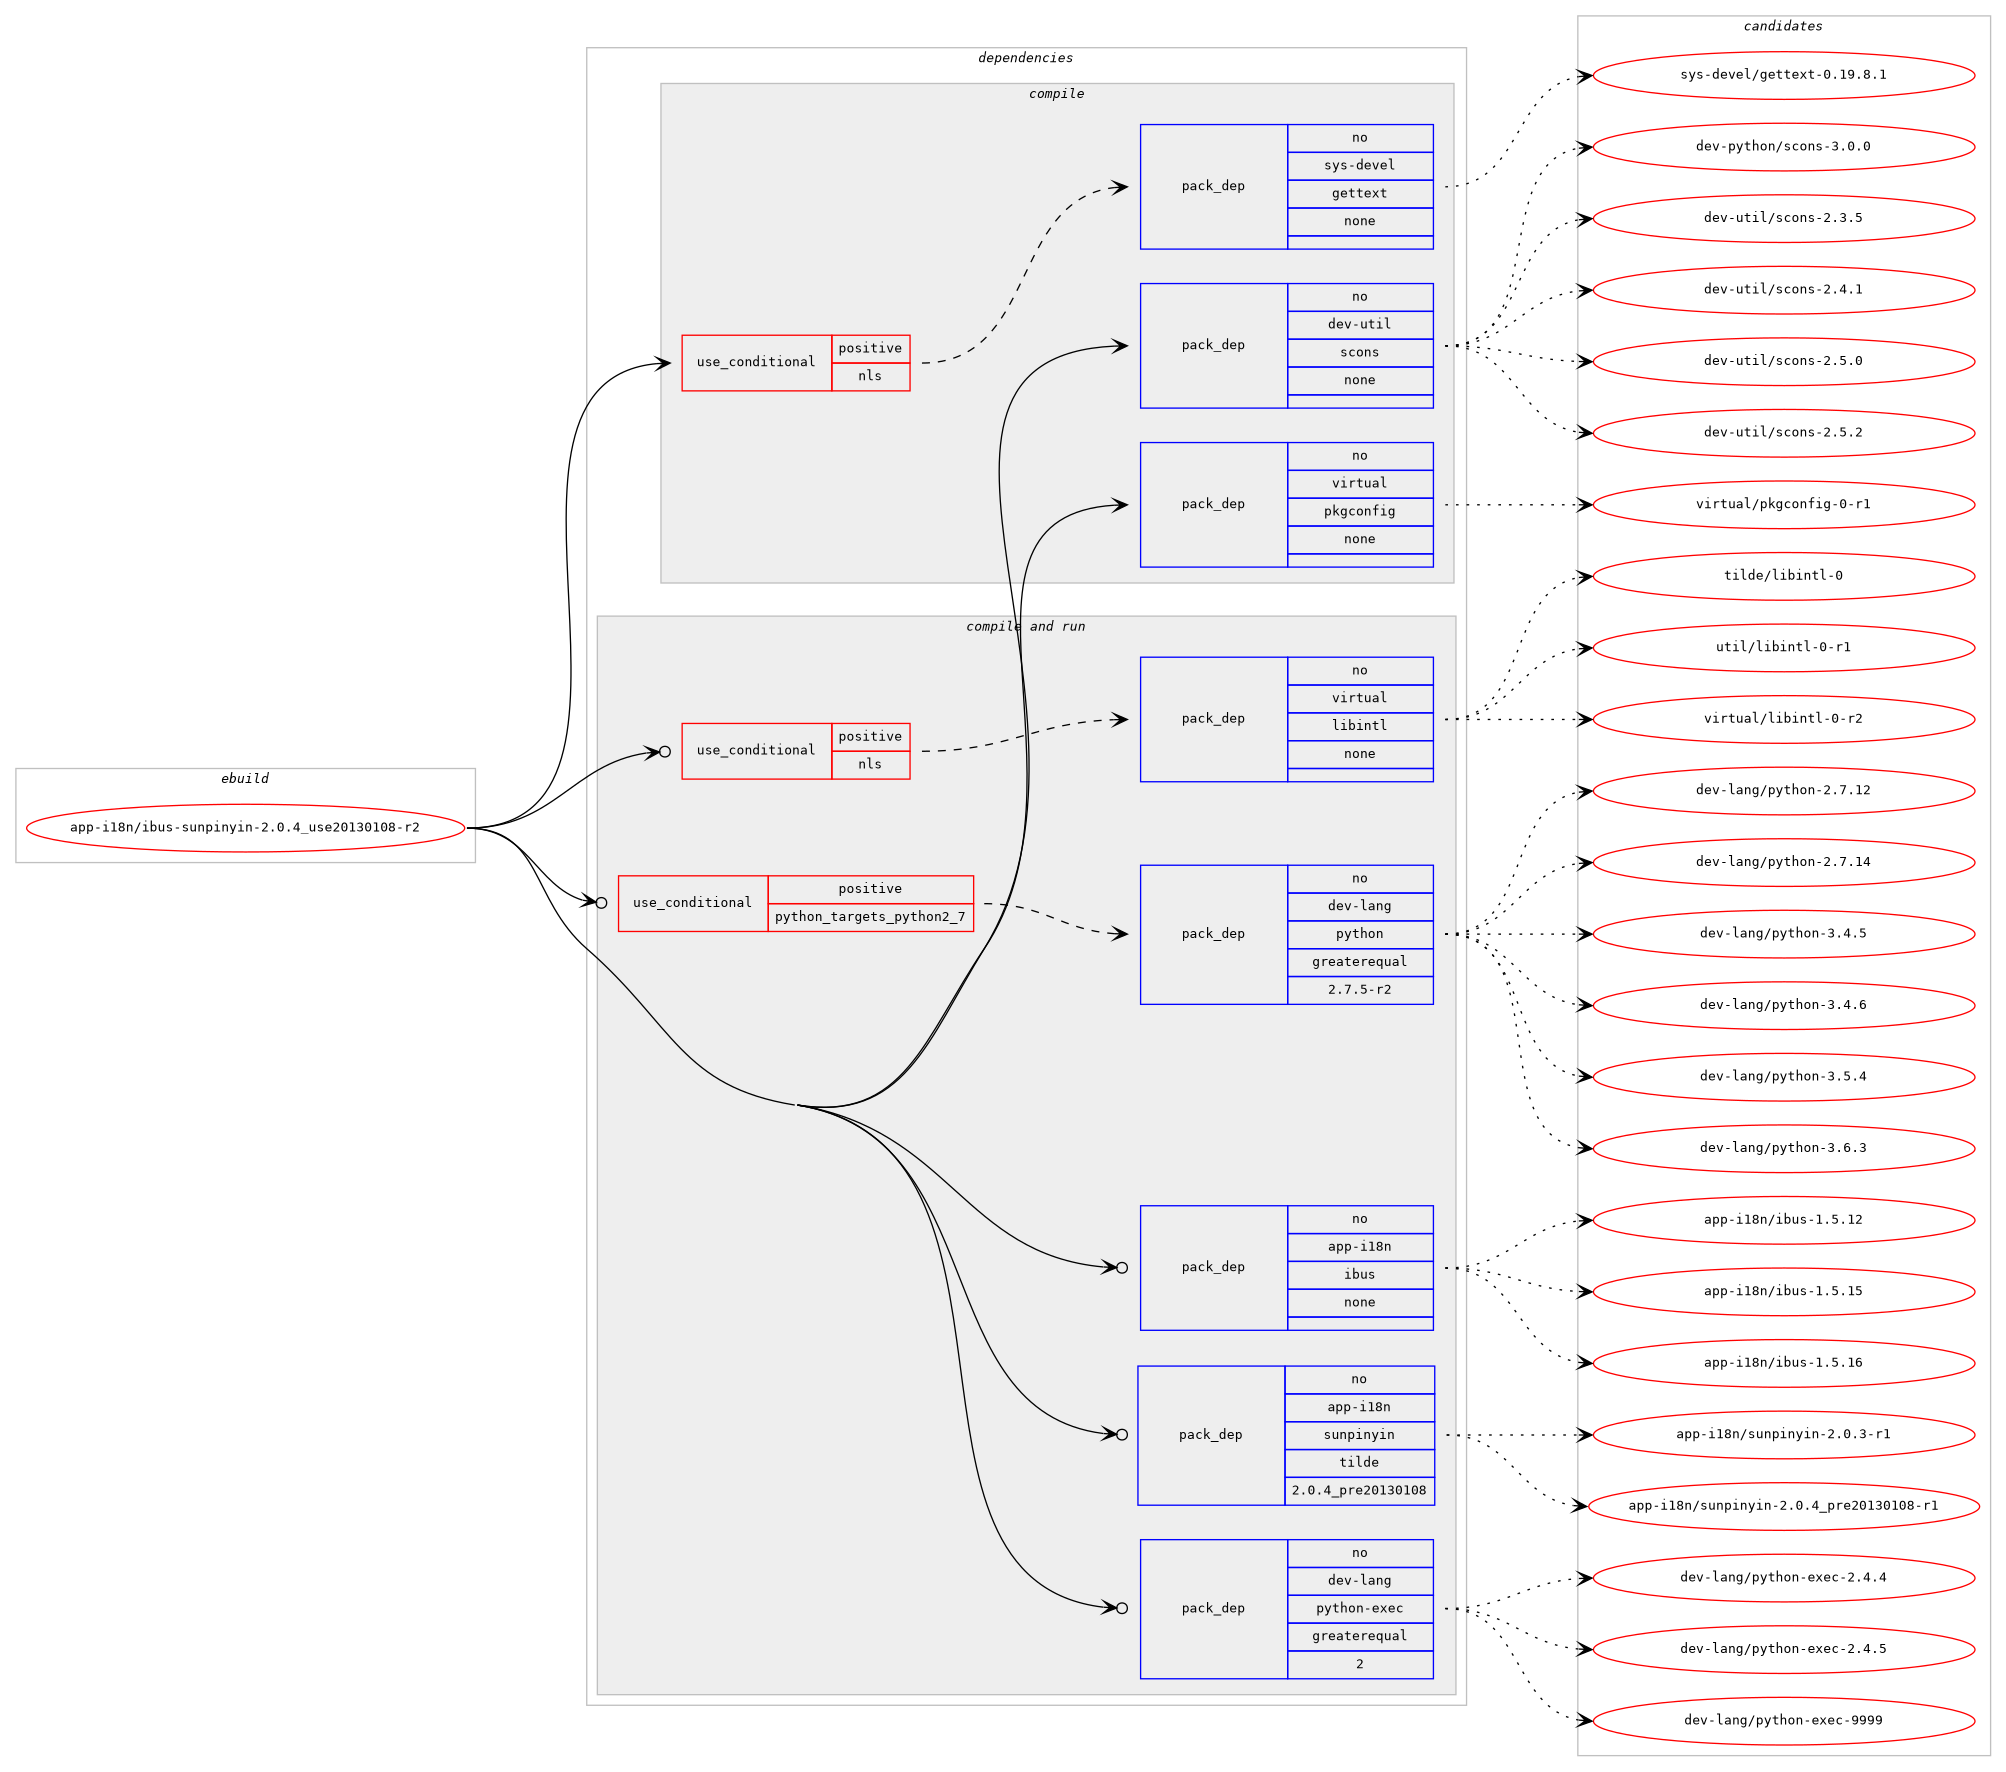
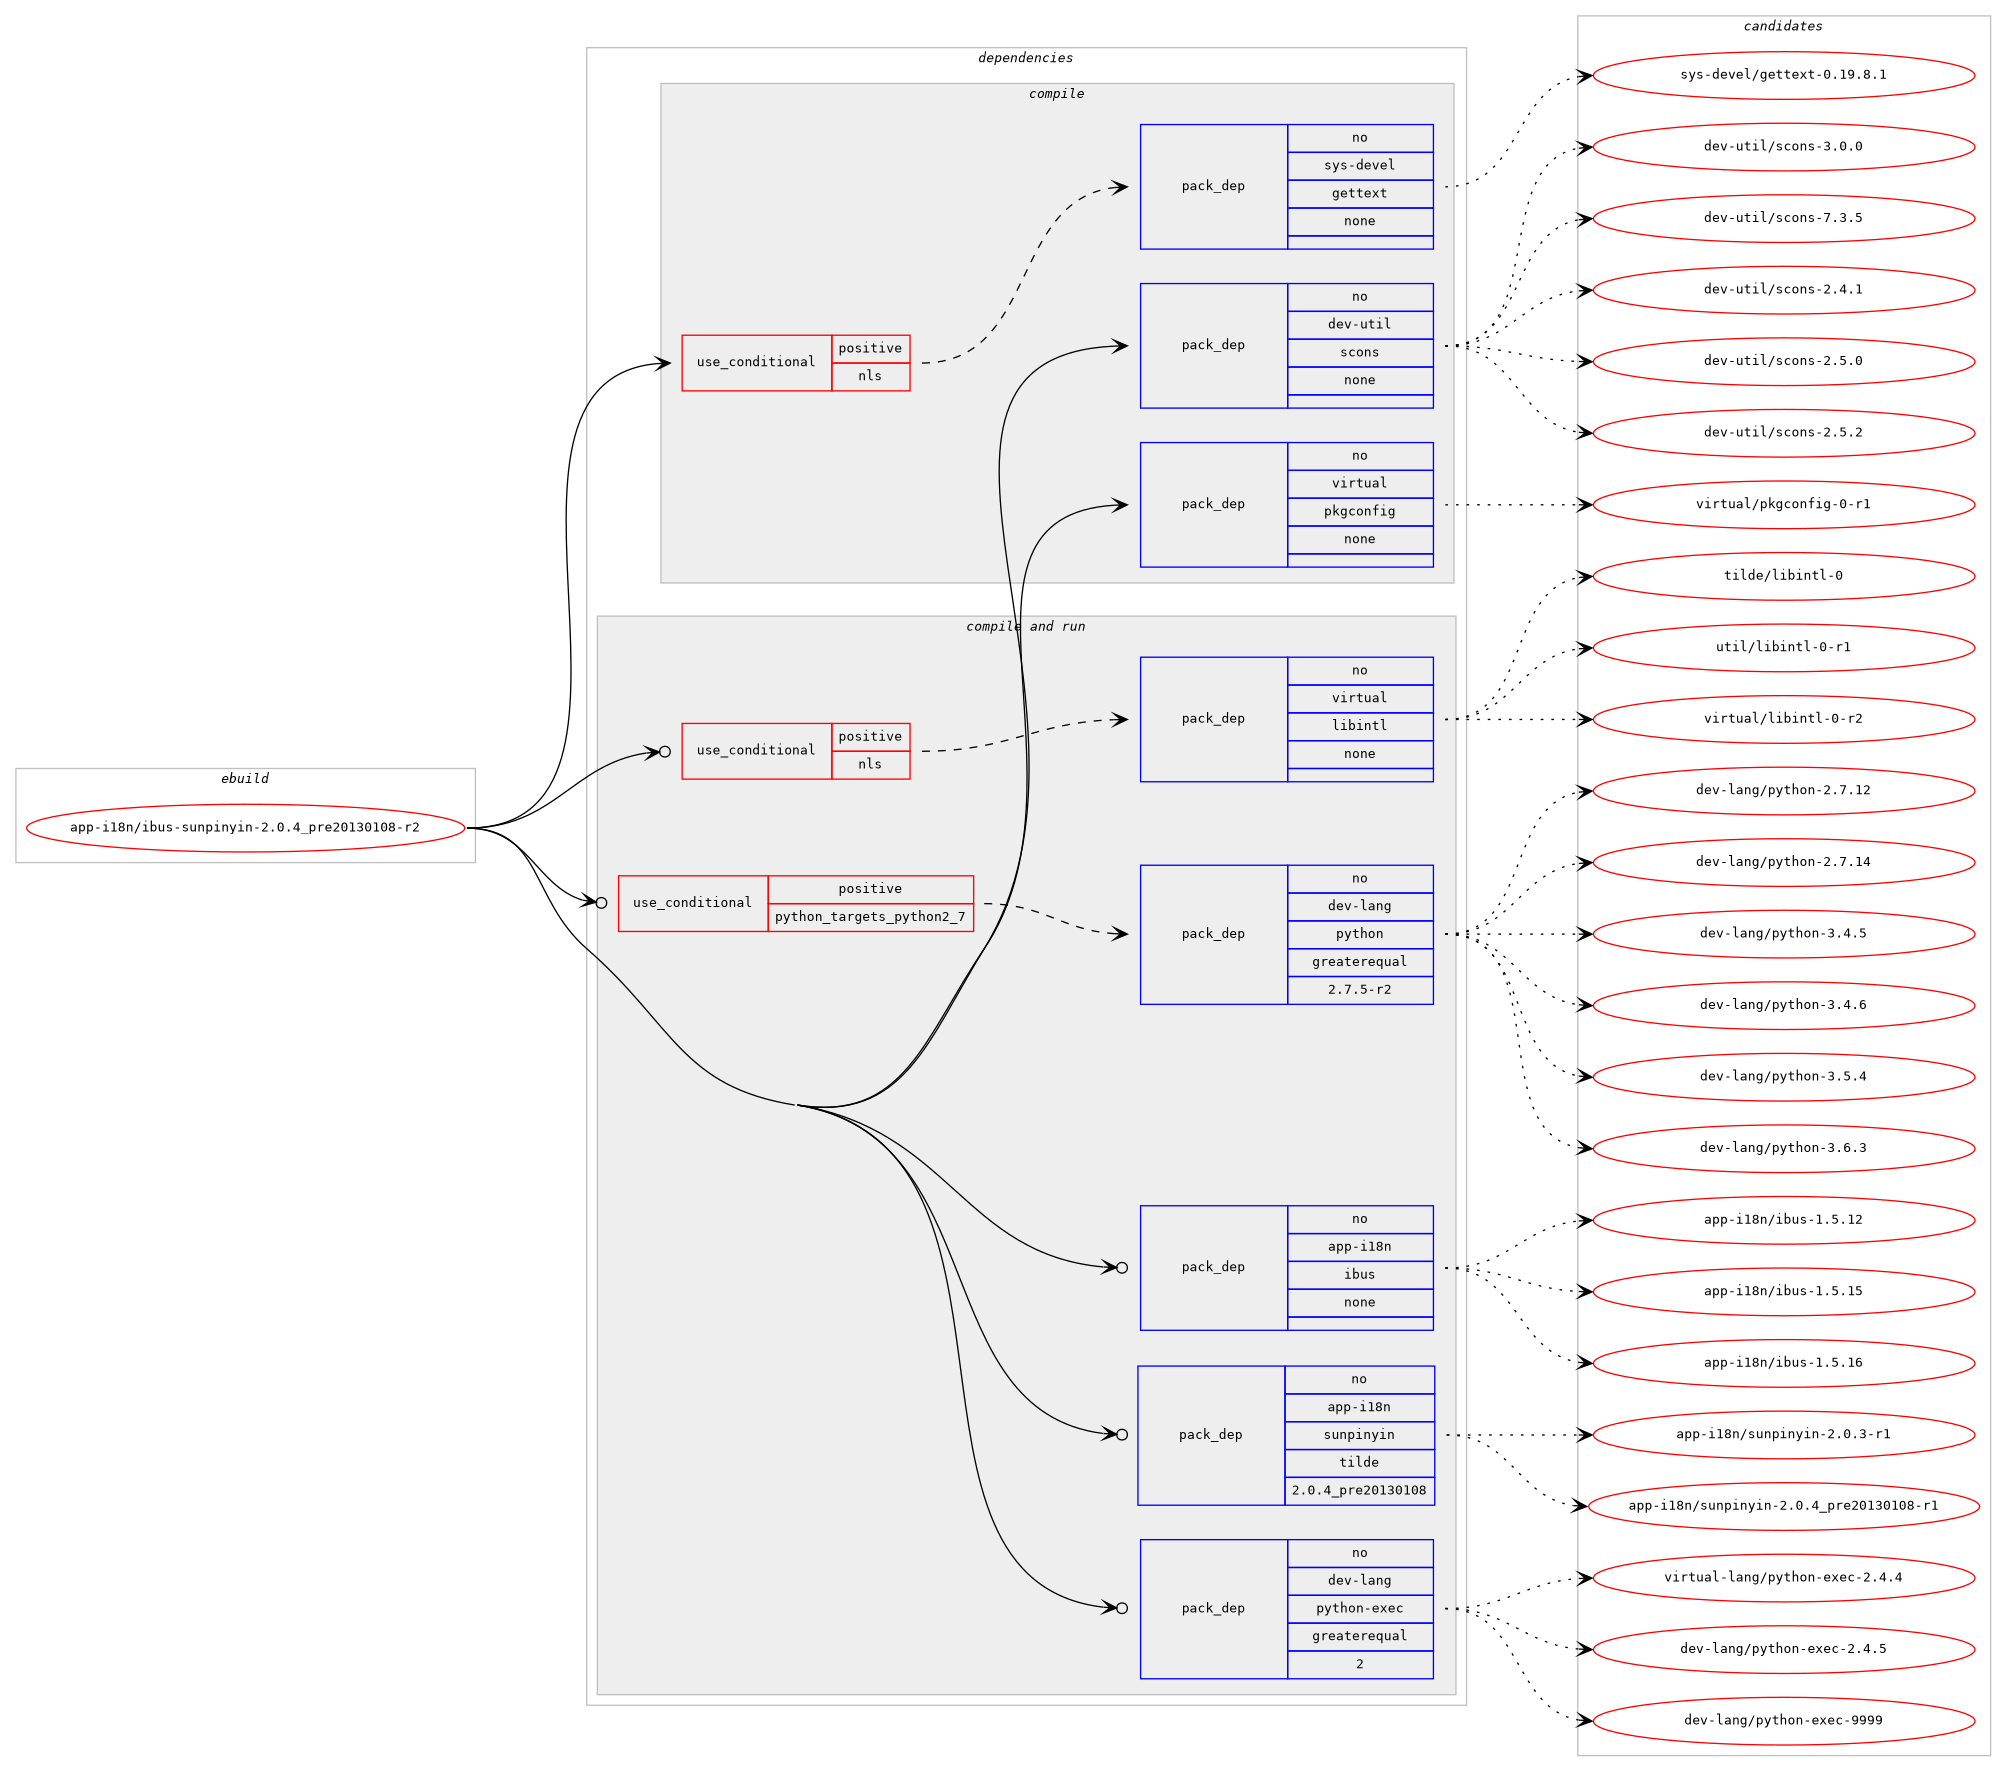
(1784, 147) -> (1784, 147)
(1784, 219) -> (1784, 219)
(246, 828) -> (246, 828)
(1784, 1578) -> (1784, 1578)
